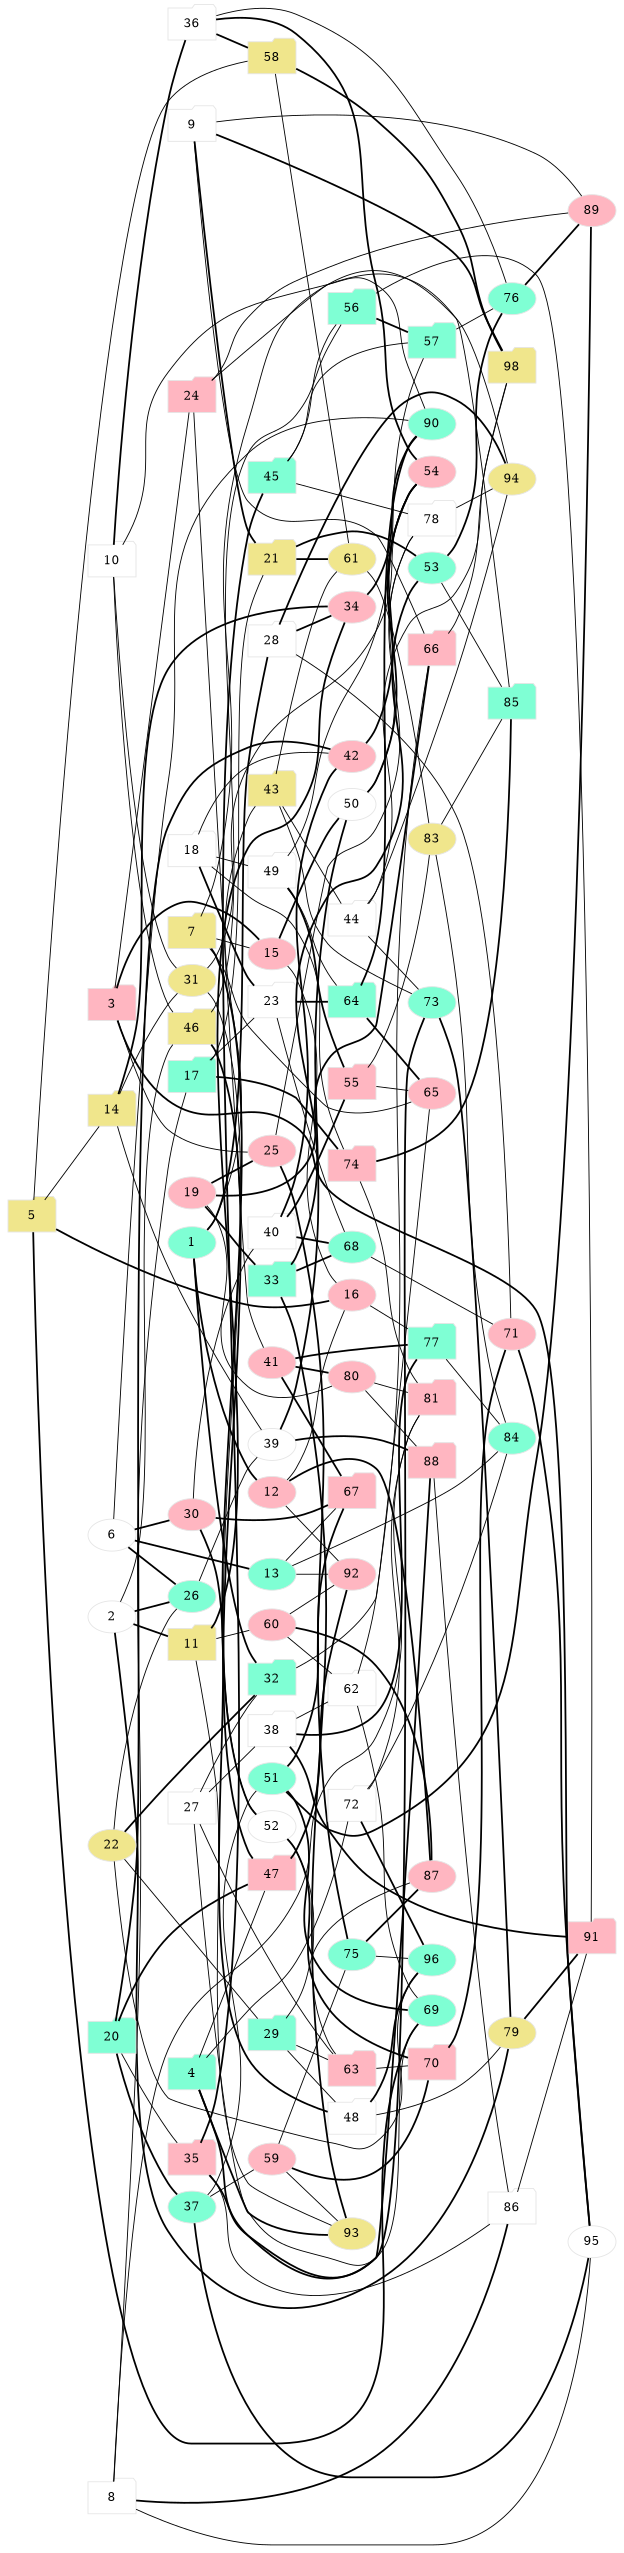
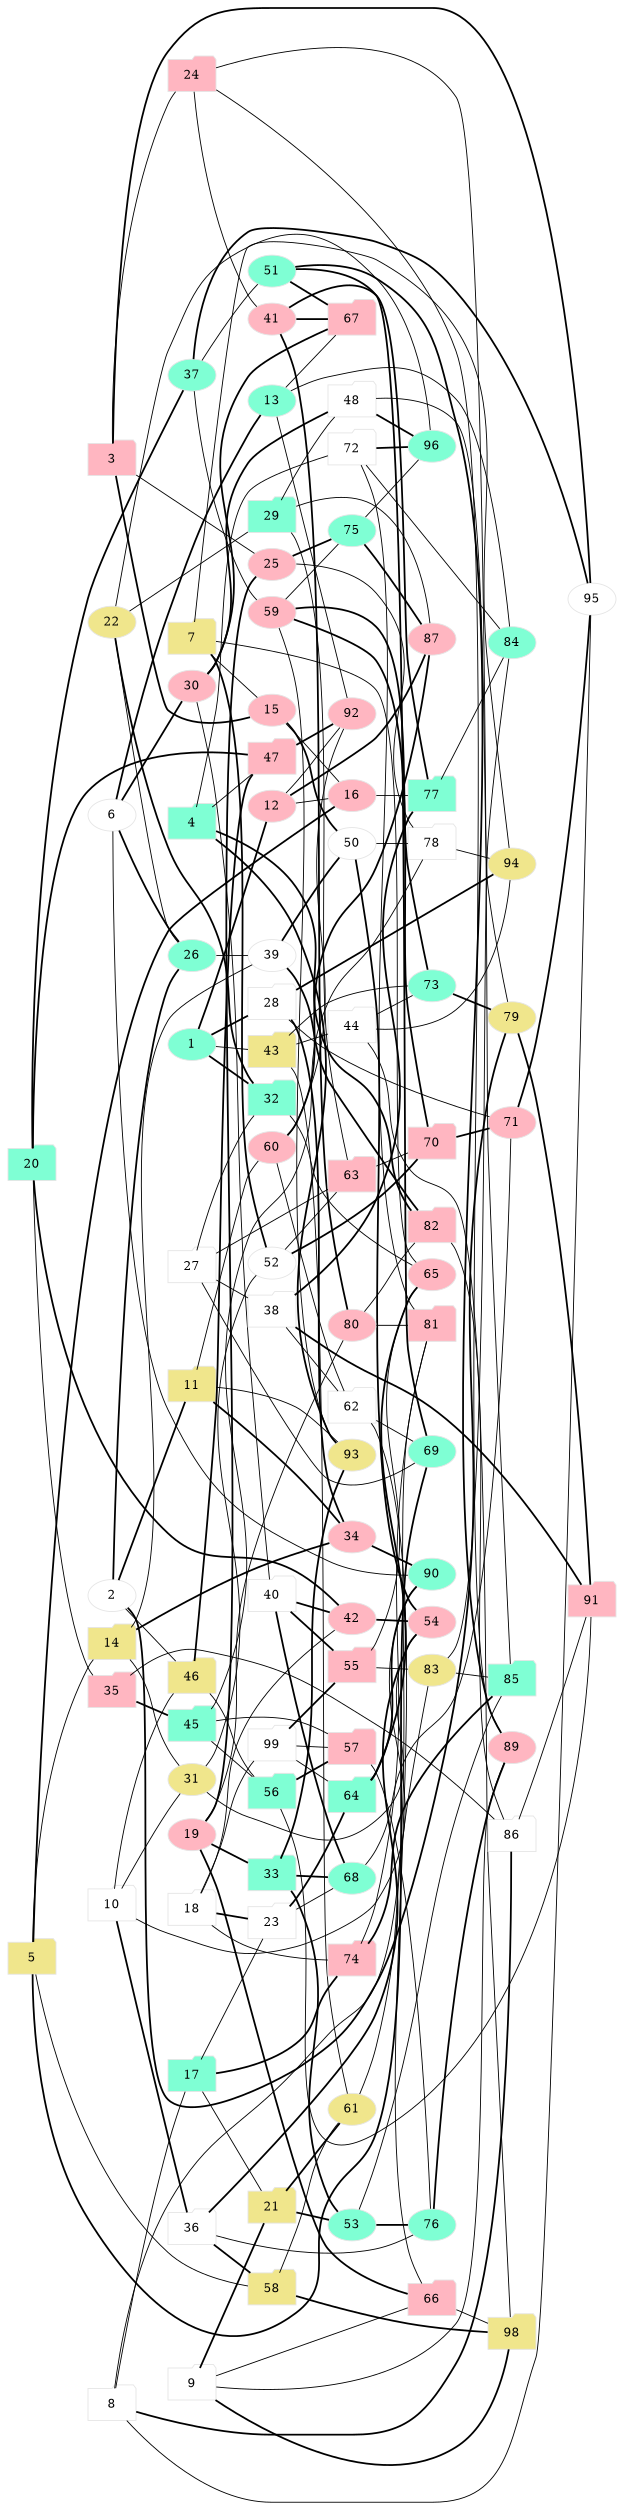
(432, 342) -> (352, 1748)
(272, 872) -> (272, 1745)
(432, 1462) -> (432, 1227)
(405, 1746) -> (394, 668)
